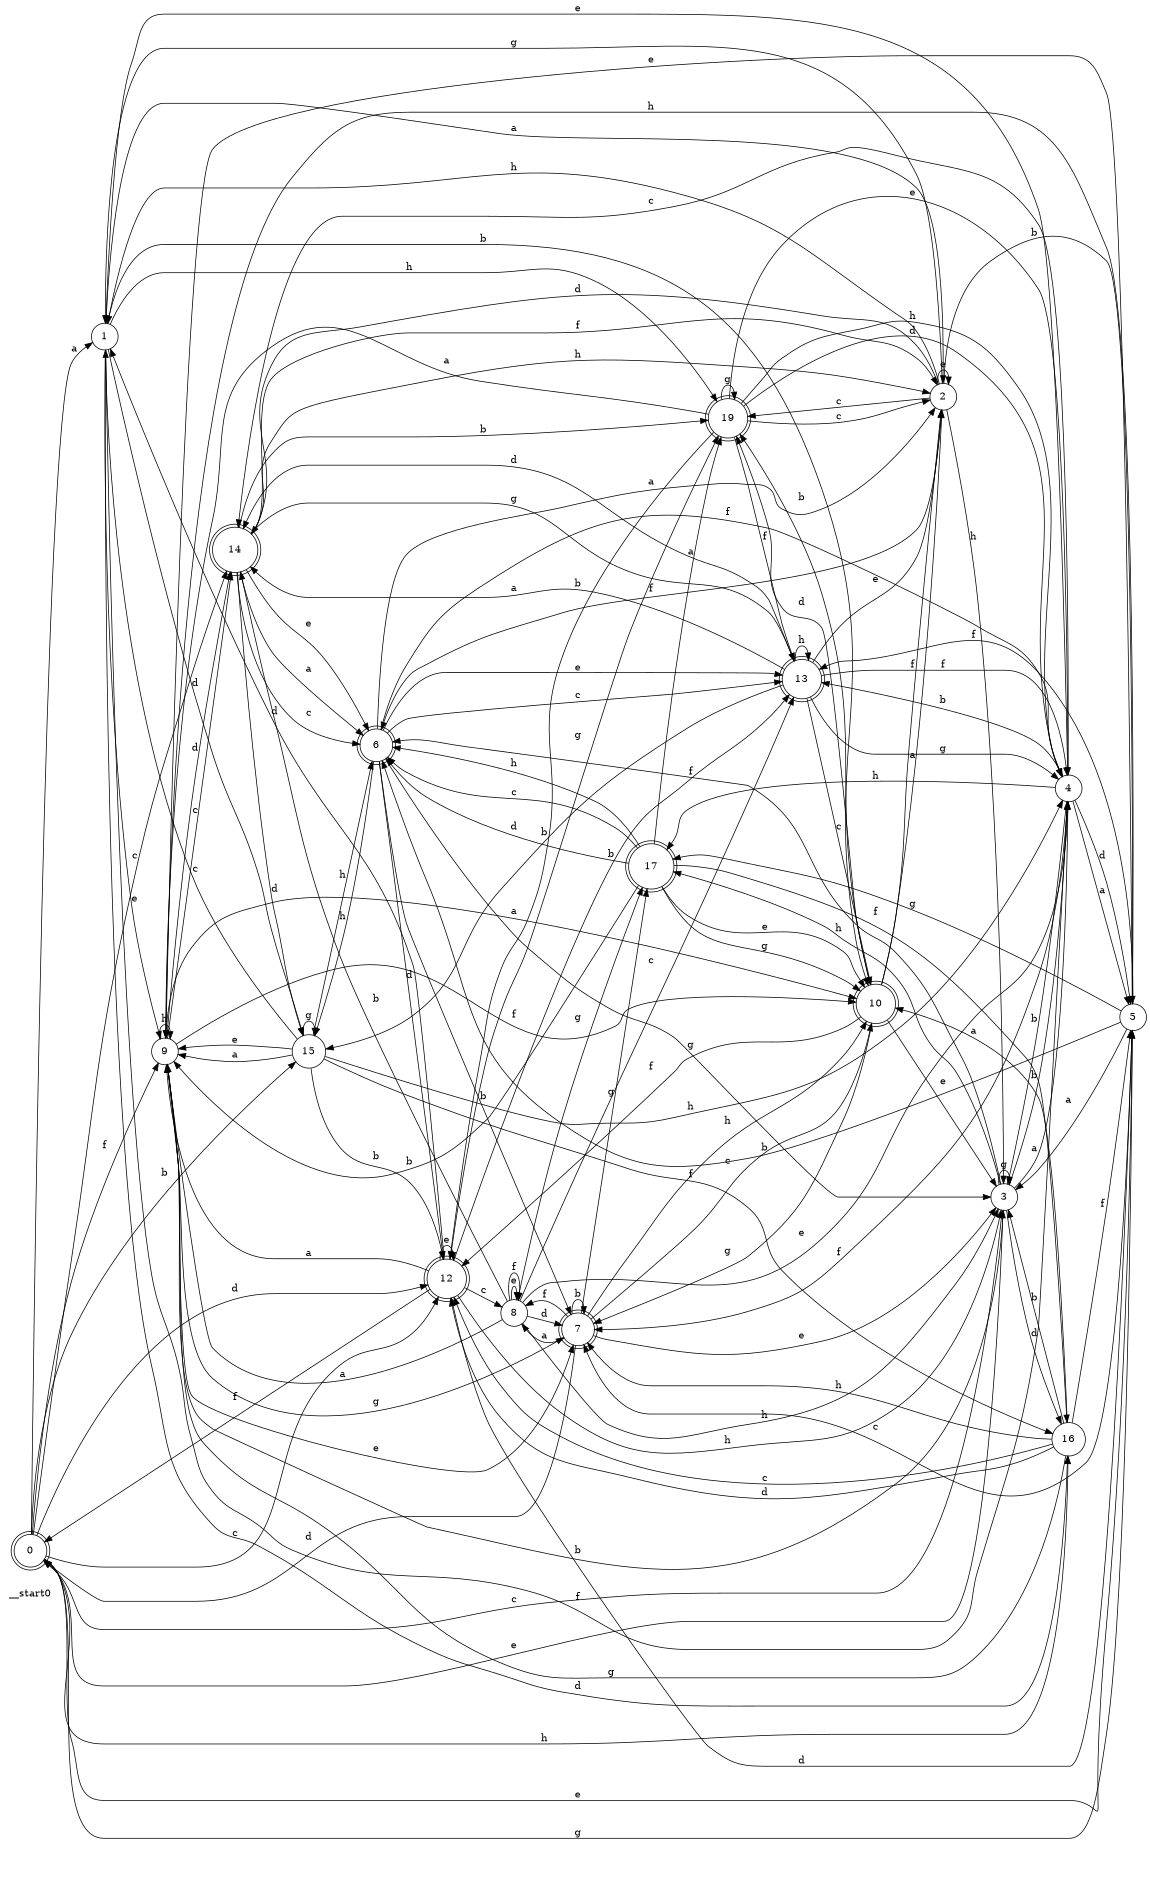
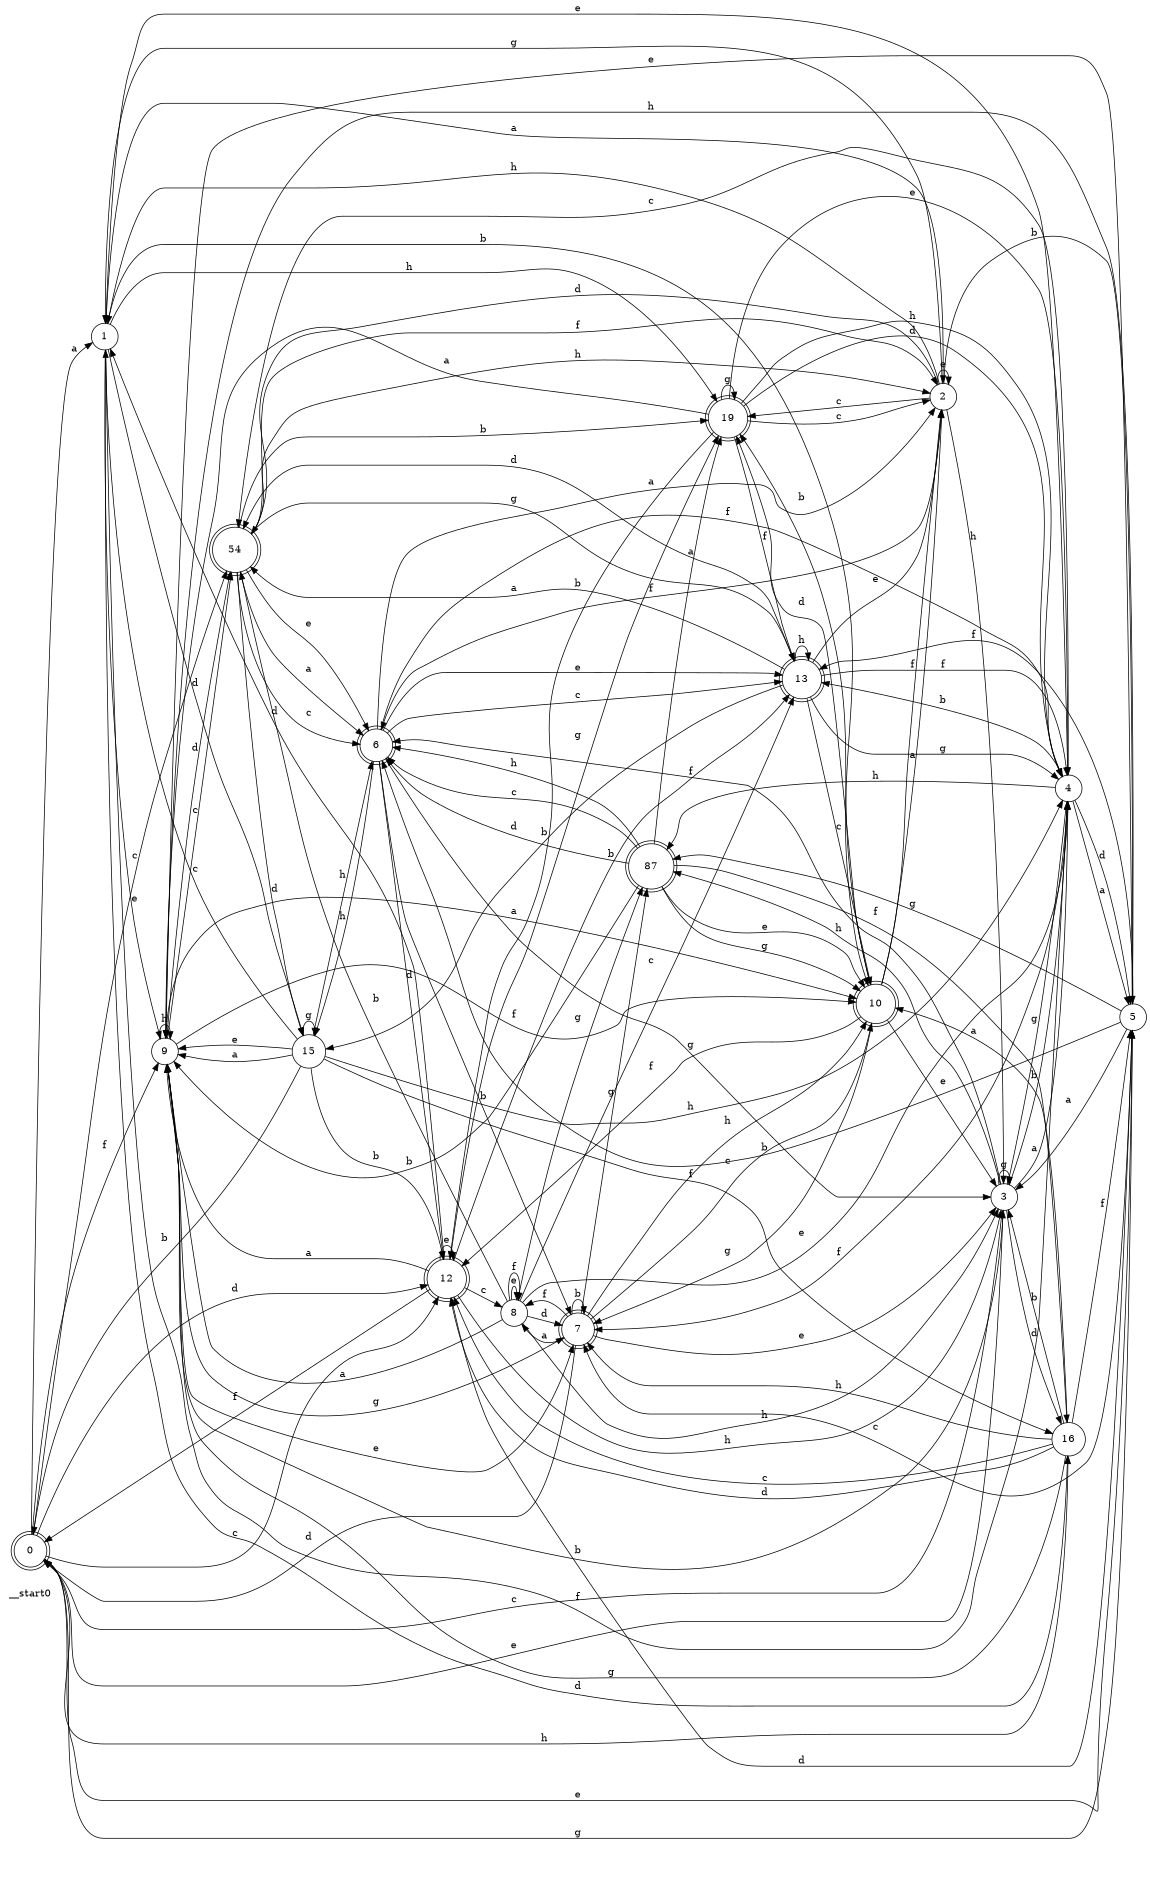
(235, 550) -> (235, 550)
(651, 866) -> (651, 866)
(1035, 1019) -> (1035, 1019)
(107, 1273) -> (134, 1294)
